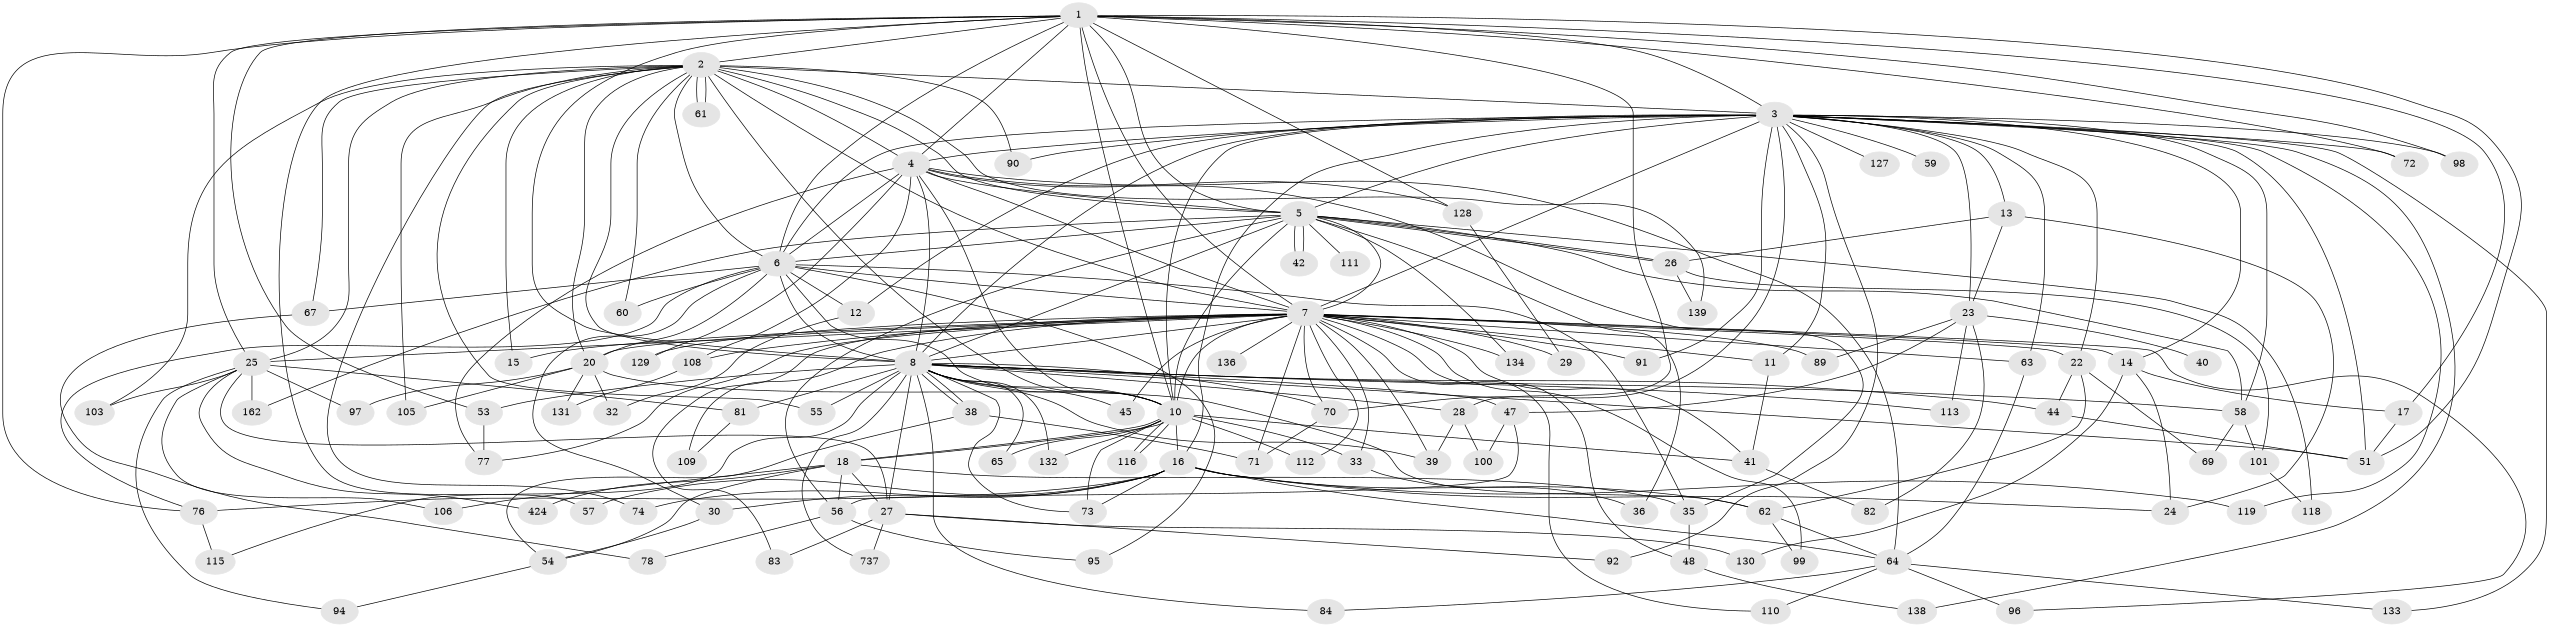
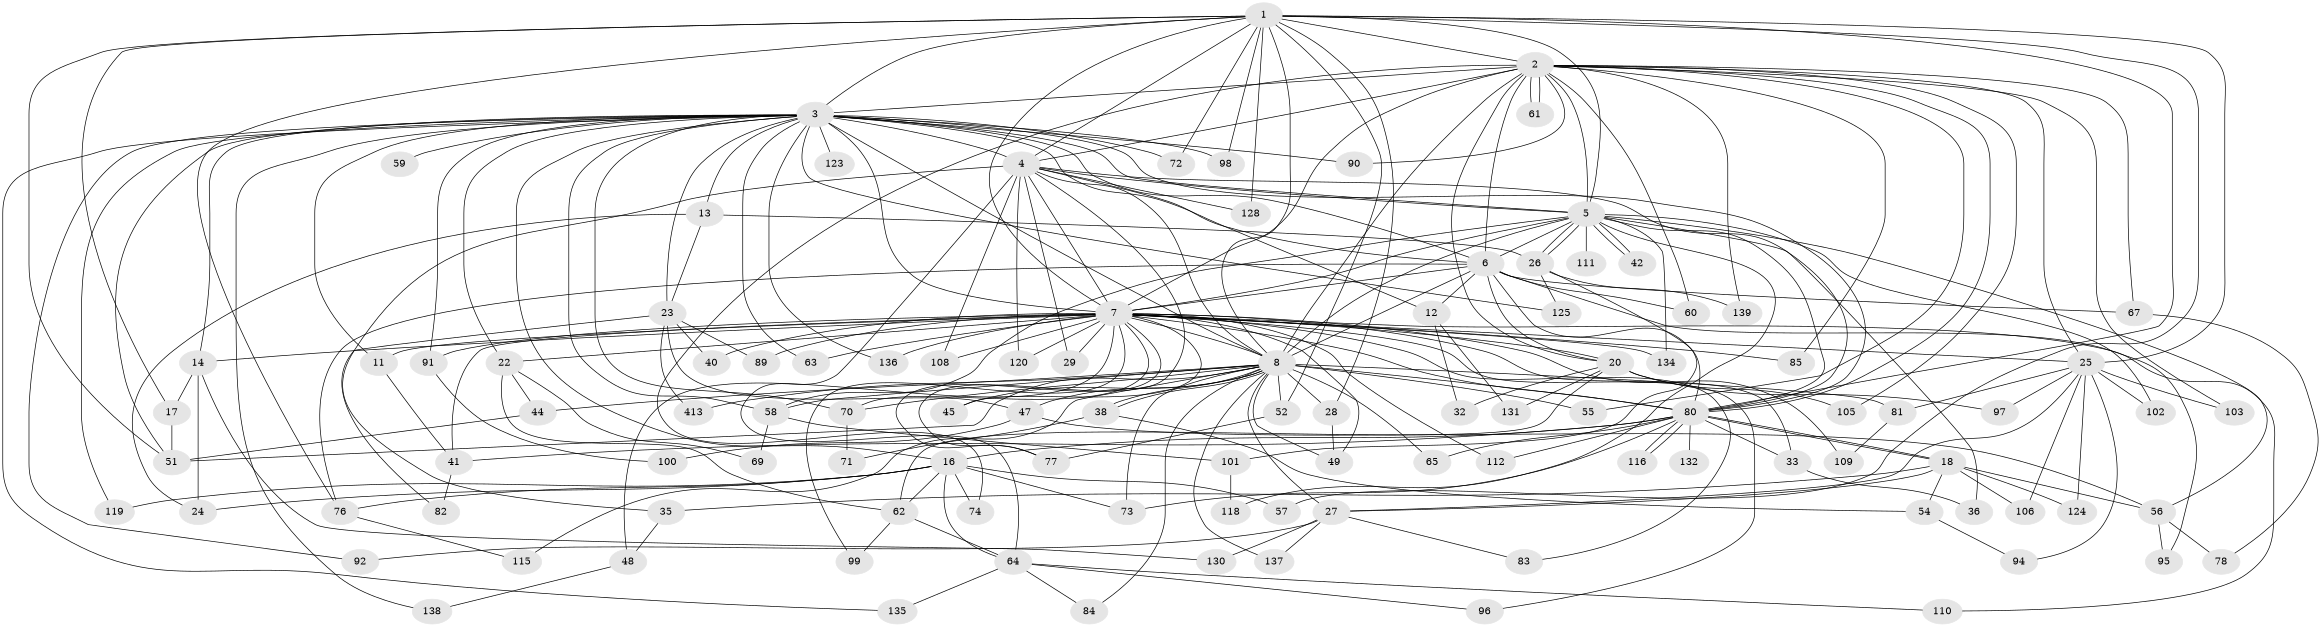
(906, 106) -> none
(1880, 164) -> (835, 164)
none -> (769, 264)
(1512, 285) -> (1045, 259)
(1262, 293) -> none
none -> (1561, 313)
(514, 363) -> (1796, 363)
(641, 363) -> (1019, 363)
(627, 388) -> (1471, 363)
(1275, 400) -> (835, 330)
(1032, 401) -> none
(252, 413) -> (2156, 413)
(484, 413) -> (1282, 413)
(1176, 413) -> (1690, 413)
(1950, 413) -> (694, 413)
(1470, 434) -> (525, 440)
(1432, 462) -> (1334, 462)
(1980, 475) -> none
(538, 512) -> (2077, 512)
(714, 512) -> none
(870, 562) -> (1274, 562)
(2392, 612) -> (897, 612)
